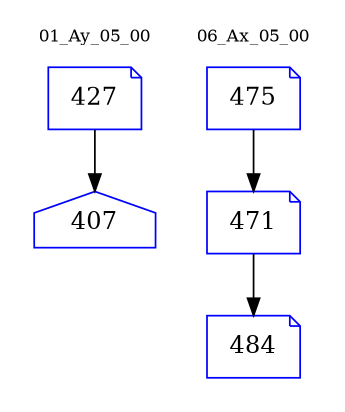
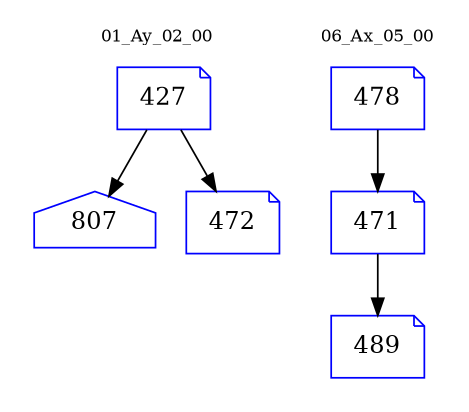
(95, 37) -> (157, 37)
(254, 98) -> (378, 98)
(95, 223) -> (95, 223)
none -> (233, 223)
(254, 347) -> (378, 347)
